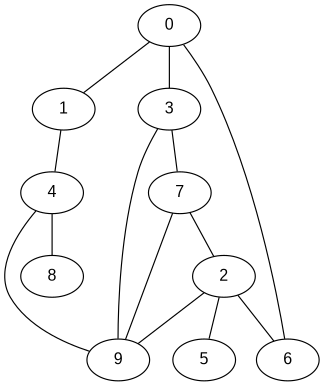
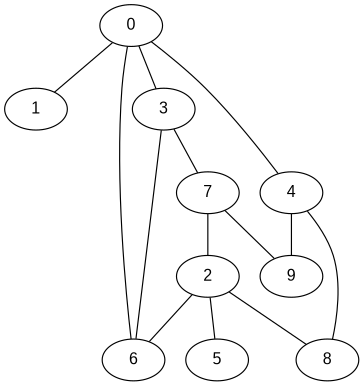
(58, 151) -> (220, 103)
(126, 231) -> (149, 234)
(171, 318) -> (268, 318)
